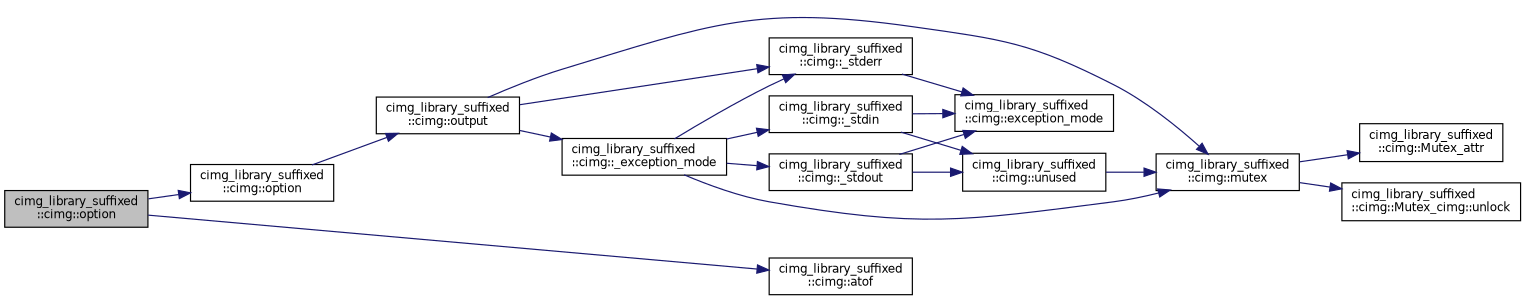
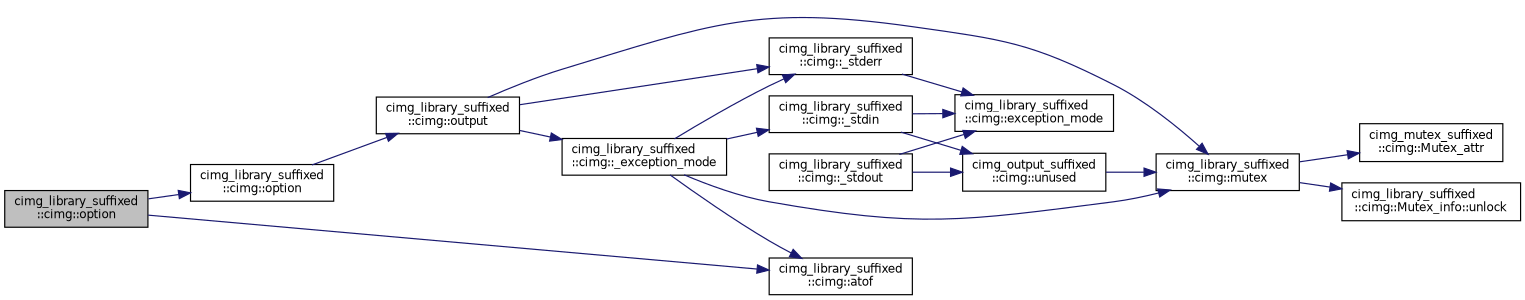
(1431, 143) -> (1431, 143)
(742, 164) -> (729, 216)
(1034, 172) -> (1034, 172)
(1431, 202) -> (1431, 202)
